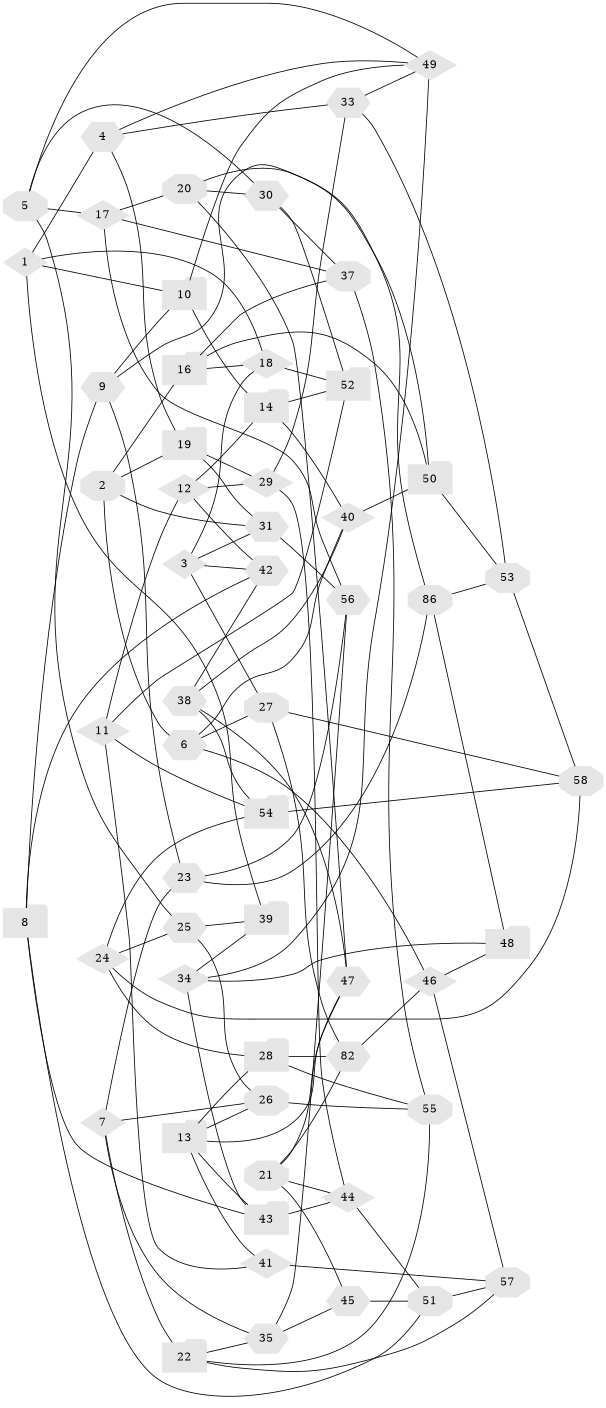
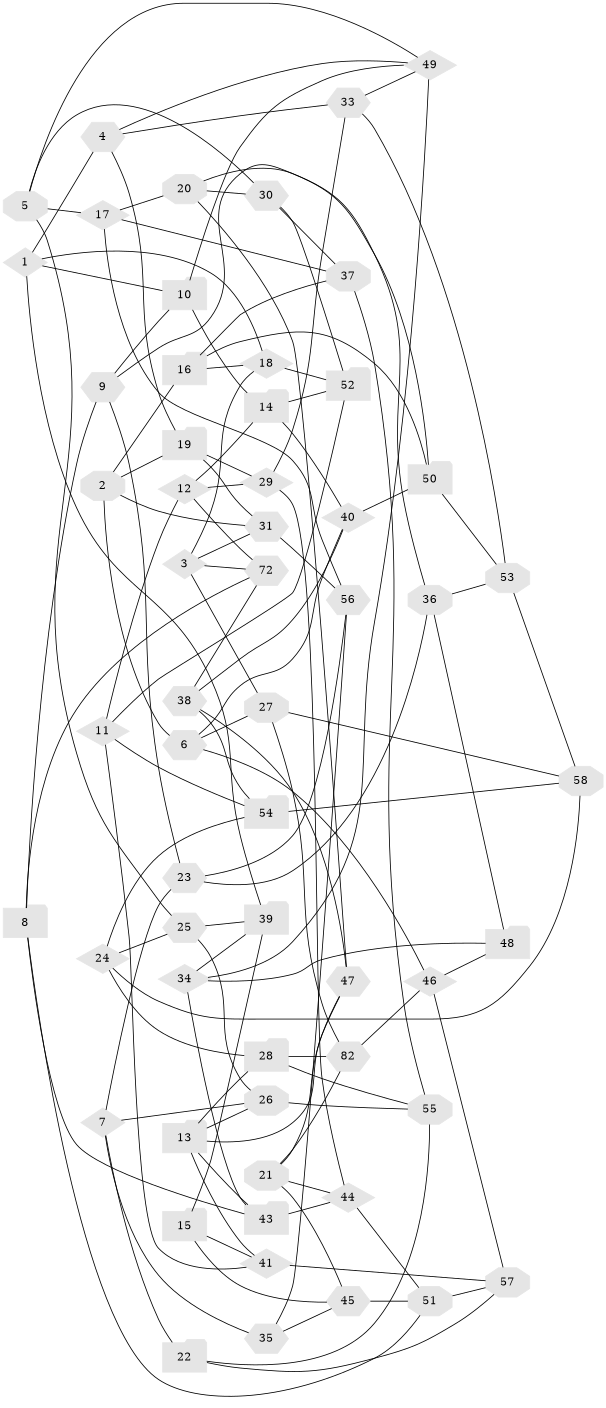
(266, 571) -> (266, 571)
(430, 600) -> (430, 600)
none -> (185, 1226)
(227, 1348) -> none
